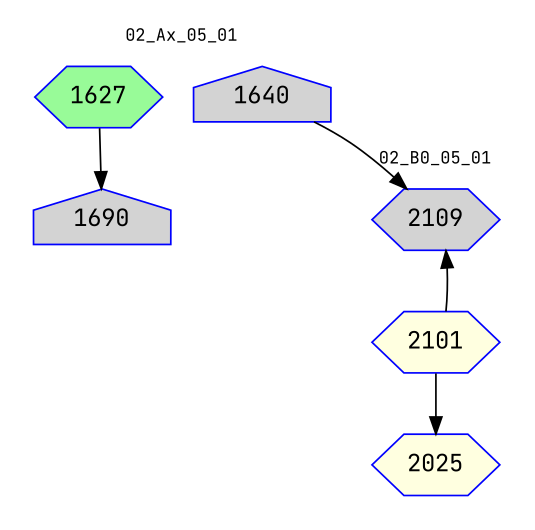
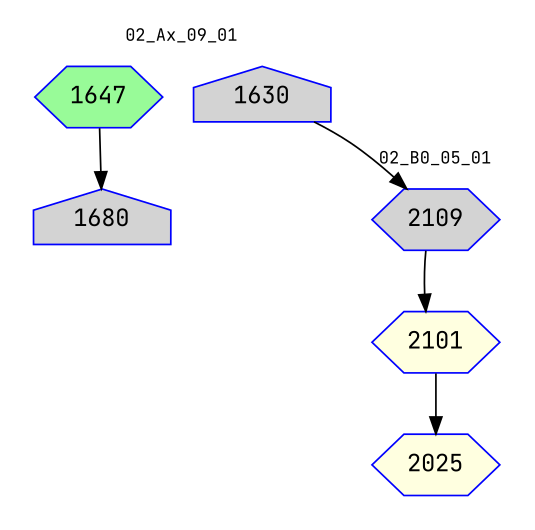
(182, 37) -> (182, 37)
(99, 97) -> (99, 97)
(262, 97) -> (262, 97)
(102, 220) -> (102, 220)
(447, 290) -> (425, 273)
